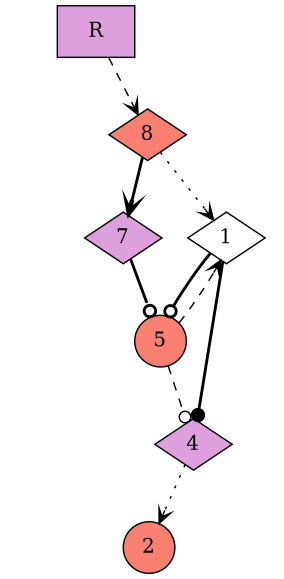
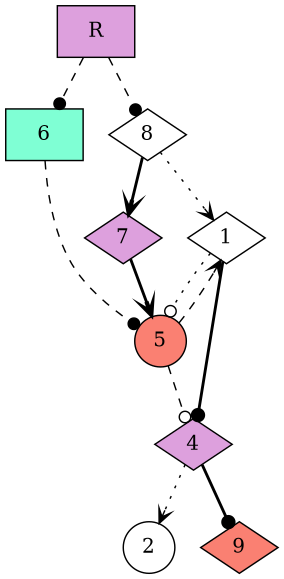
(120, 80) -> (120, 80)
none -> (44, 135)
(148, 135) -> (148, 135)
(191, 279) -> (191, 279)
(139, 281) -> (139, 281)
(149, 548) -> (149, 548)
none -> (239, 548)
